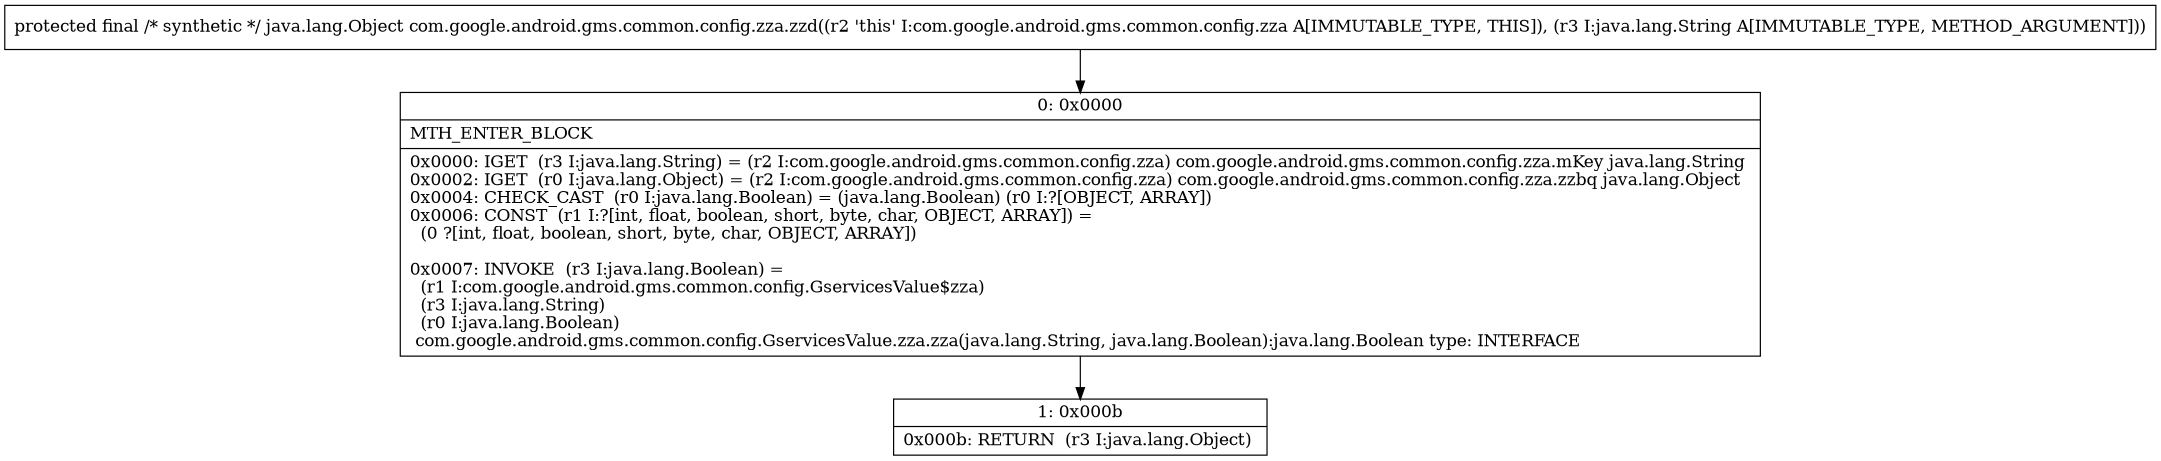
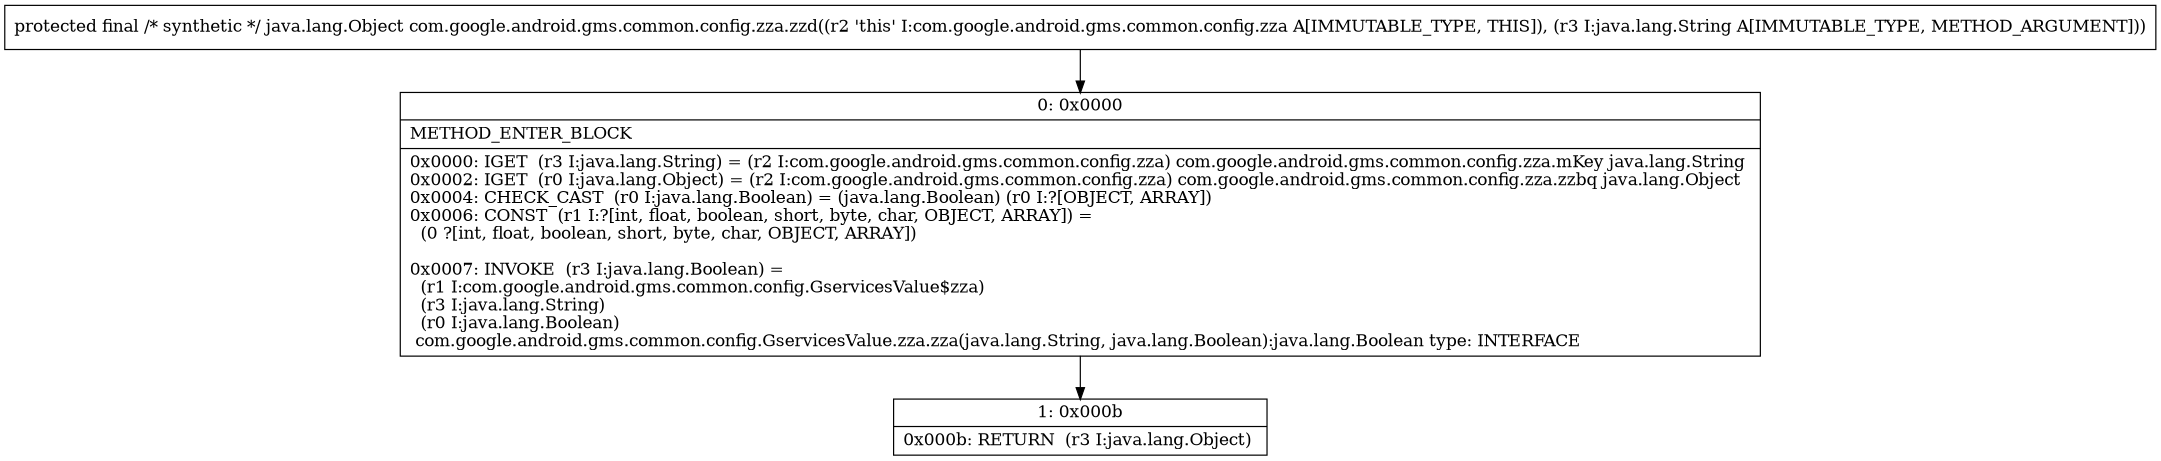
(502, 134) -> (521, 134)
